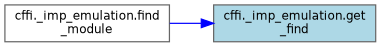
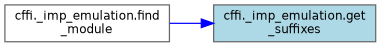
(295, 23) -> (295, 23)
